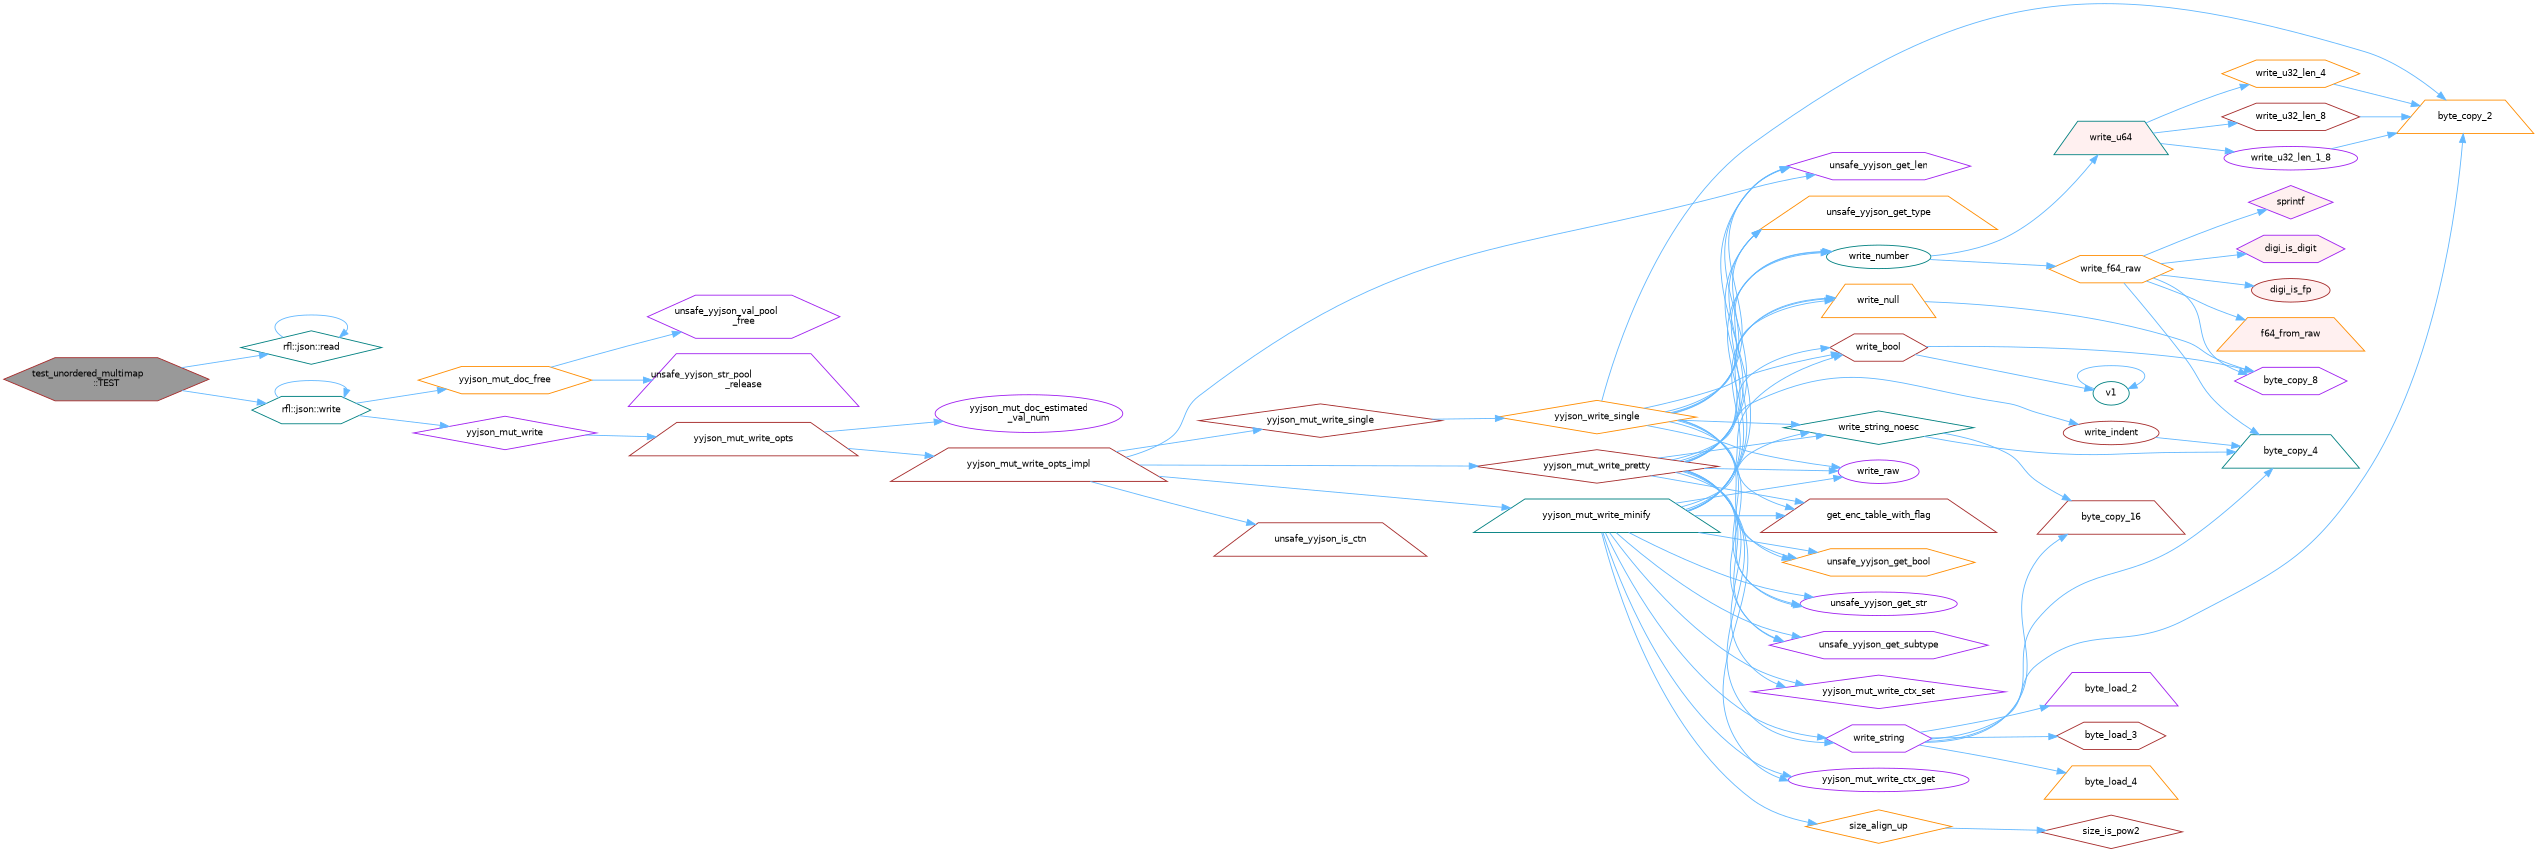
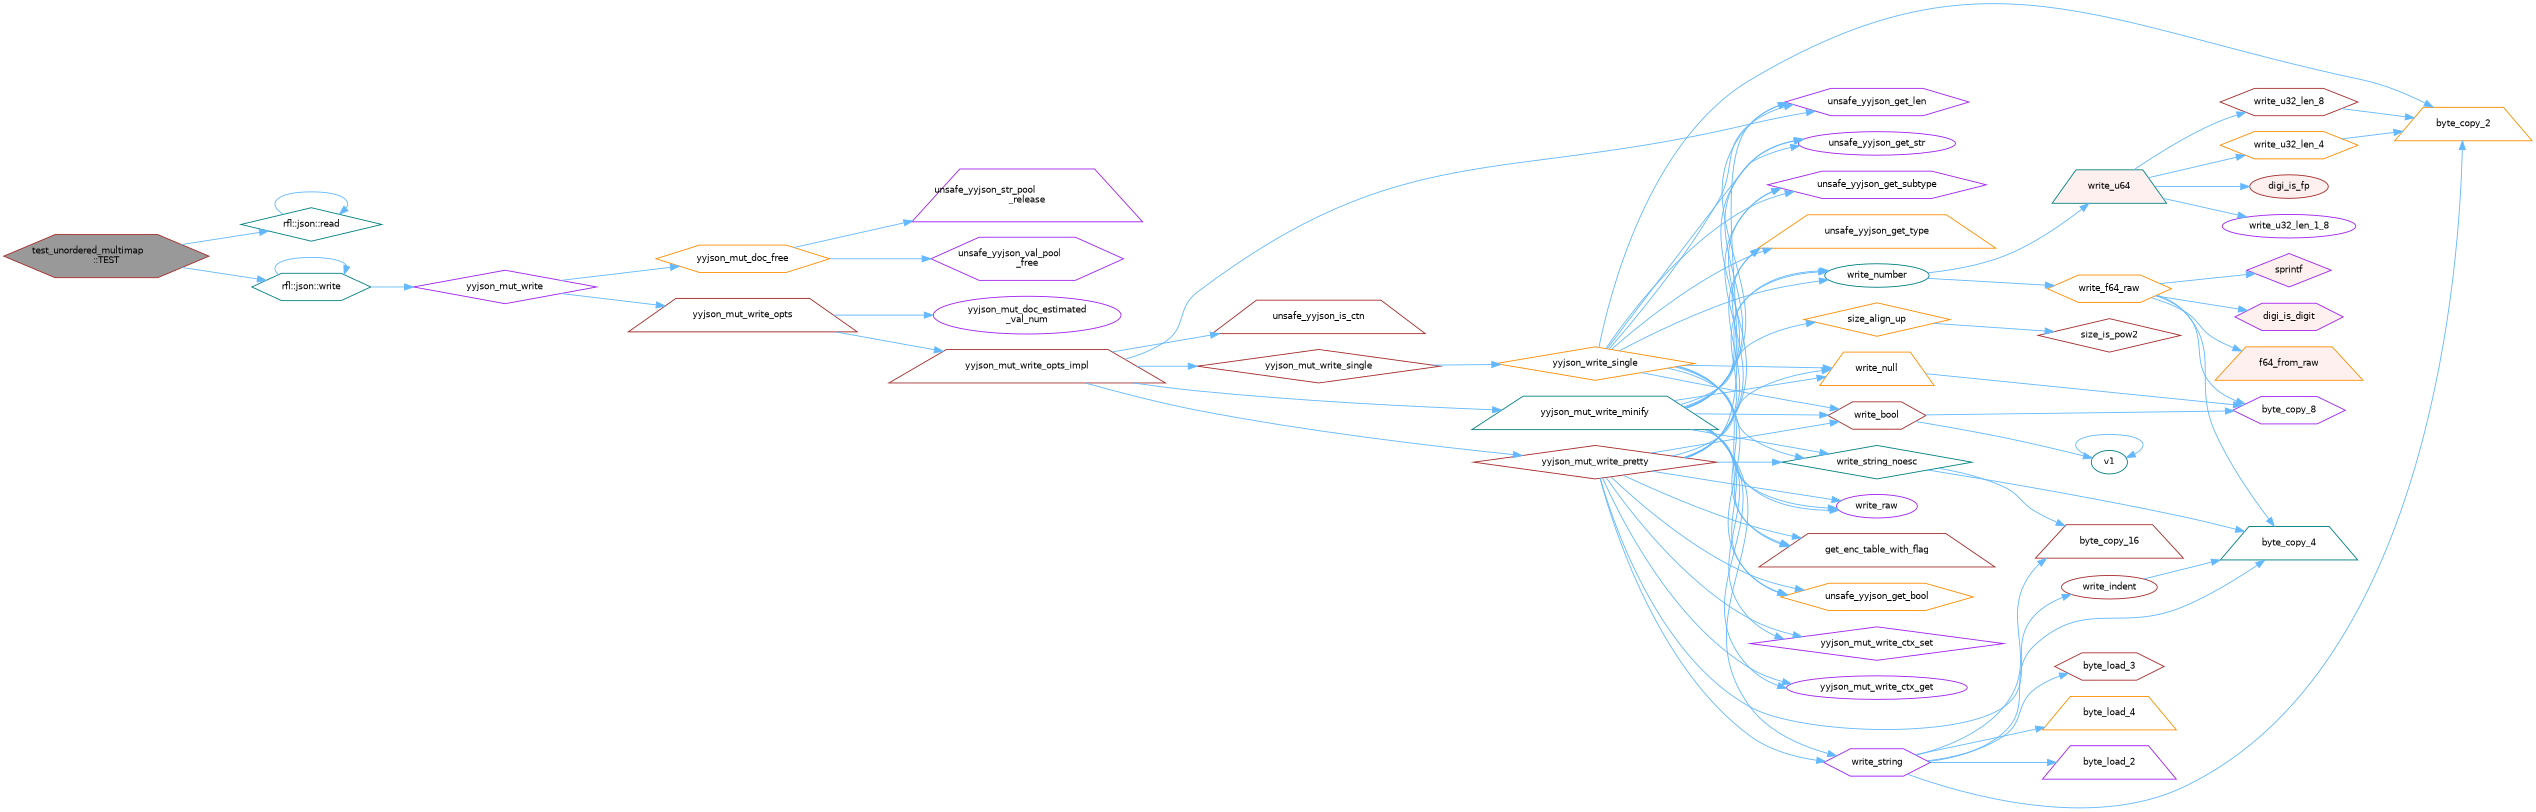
(2360, 142) -> none
(2203, 280) -> (2198, 187)
(397, 397) -> (616, 274)
